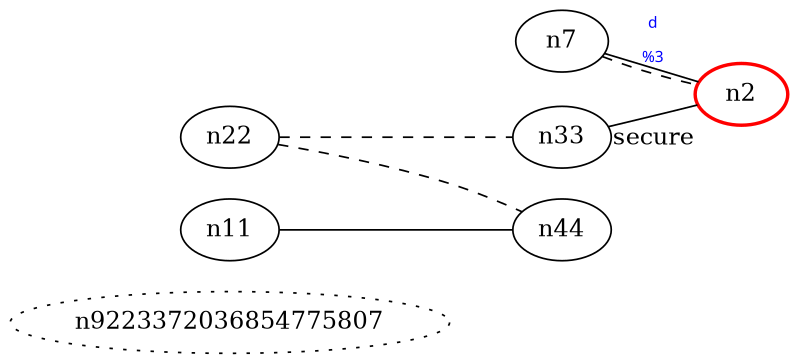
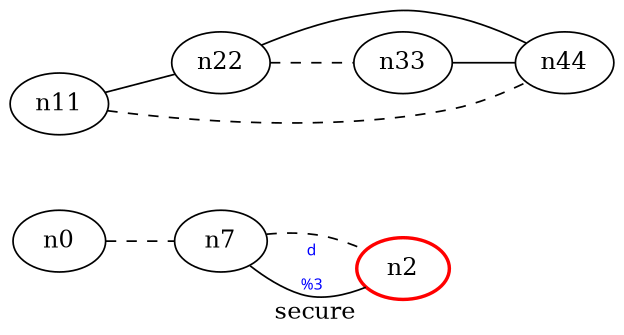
none -> (140, 83)
(653, 116) -> (484, 63)
(402, 170) -> (394, 11)
(396, 230) -> (319, 122)
none -> (59, 241)
(230, 322) -> none
